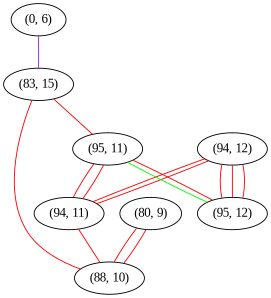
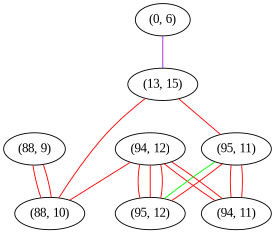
(39, 84) -> (163, 84)
(151, 214) -> (34, 149)
(89, 246) -> (100, 181)
